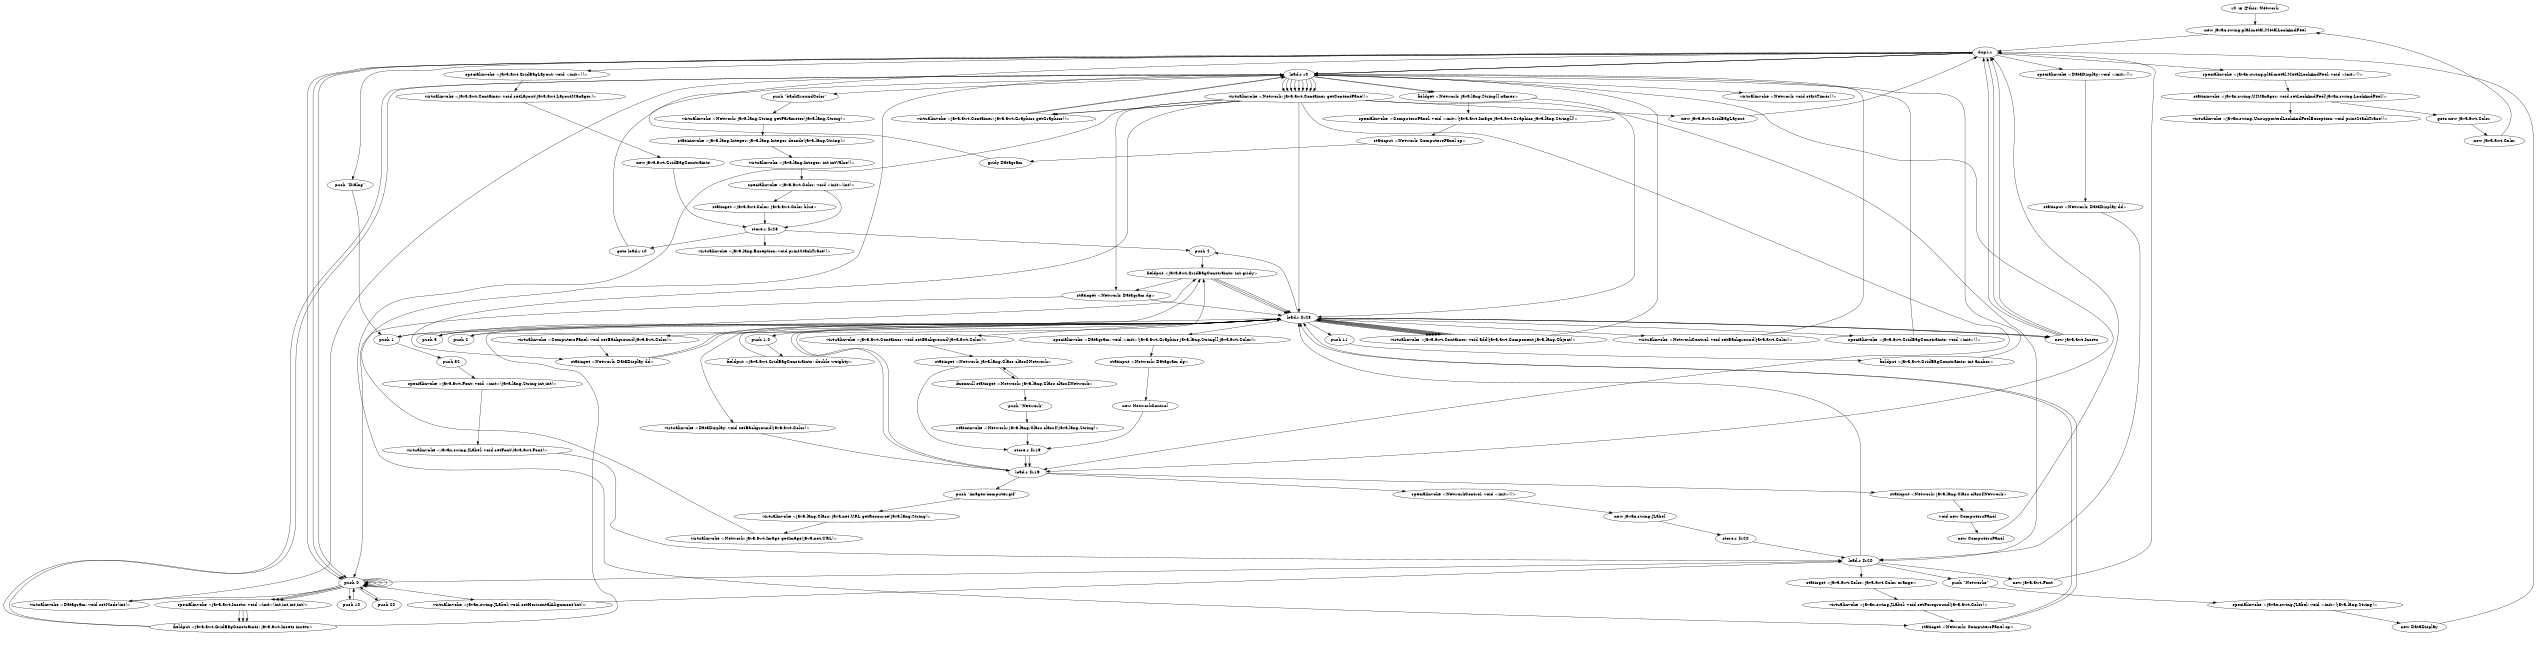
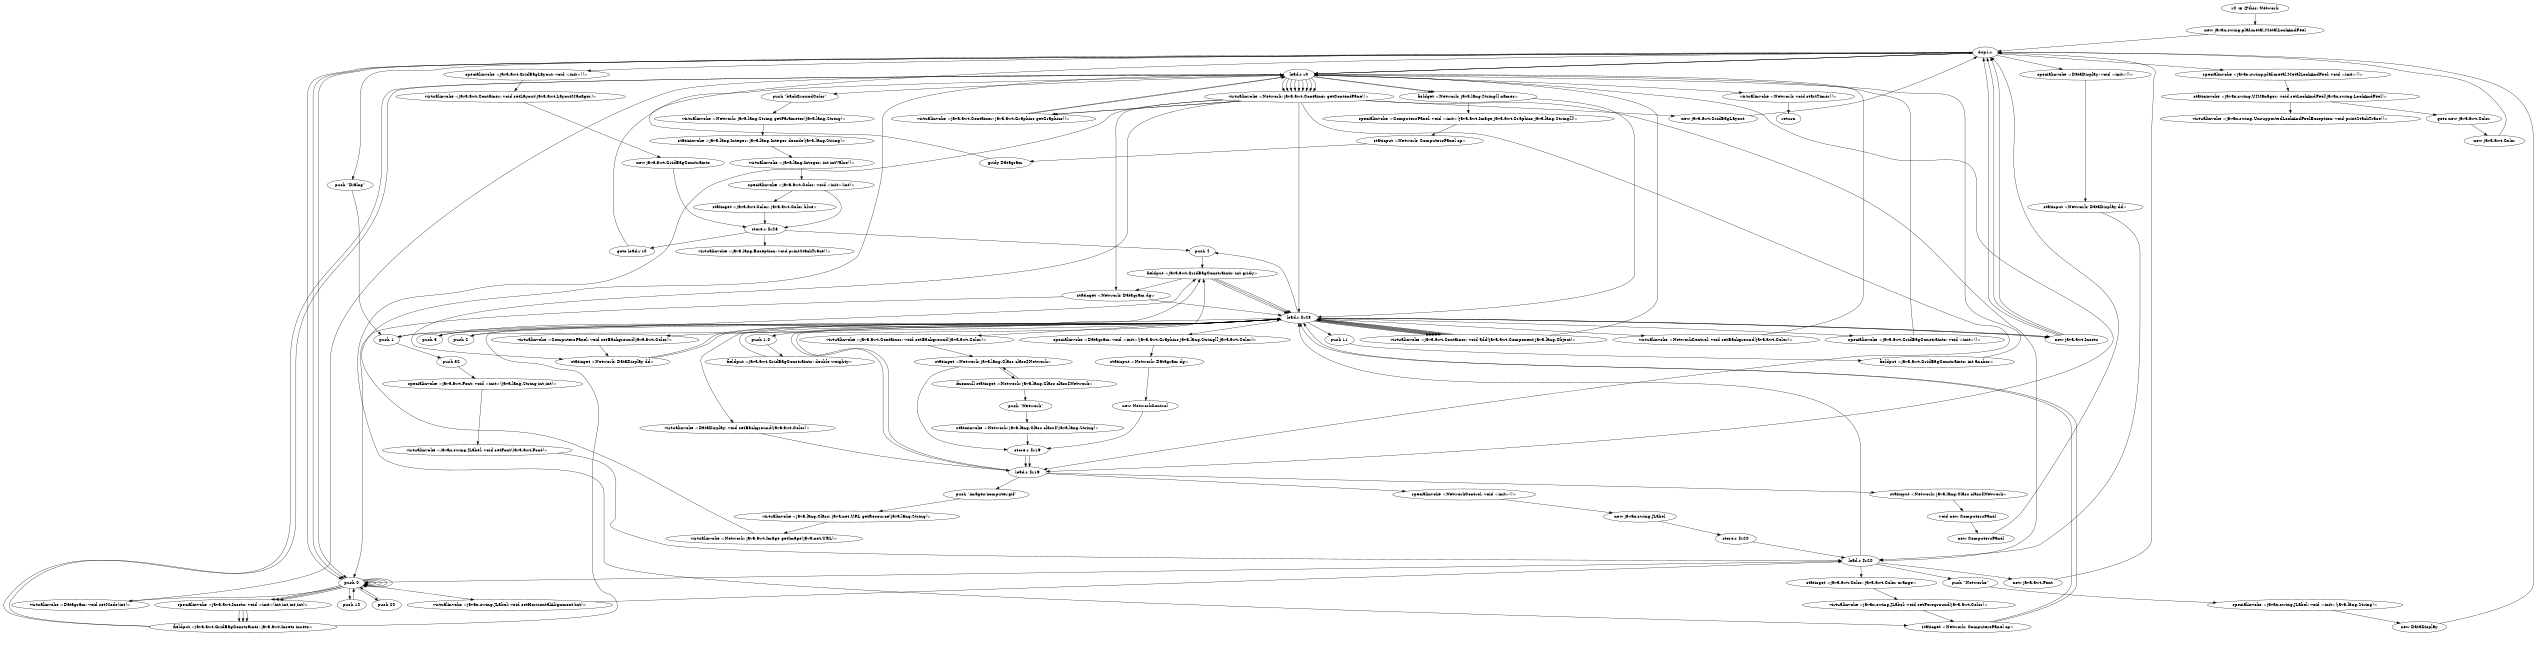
(2436, 60) -> (2326, 61)
none -> (1789, 119)
